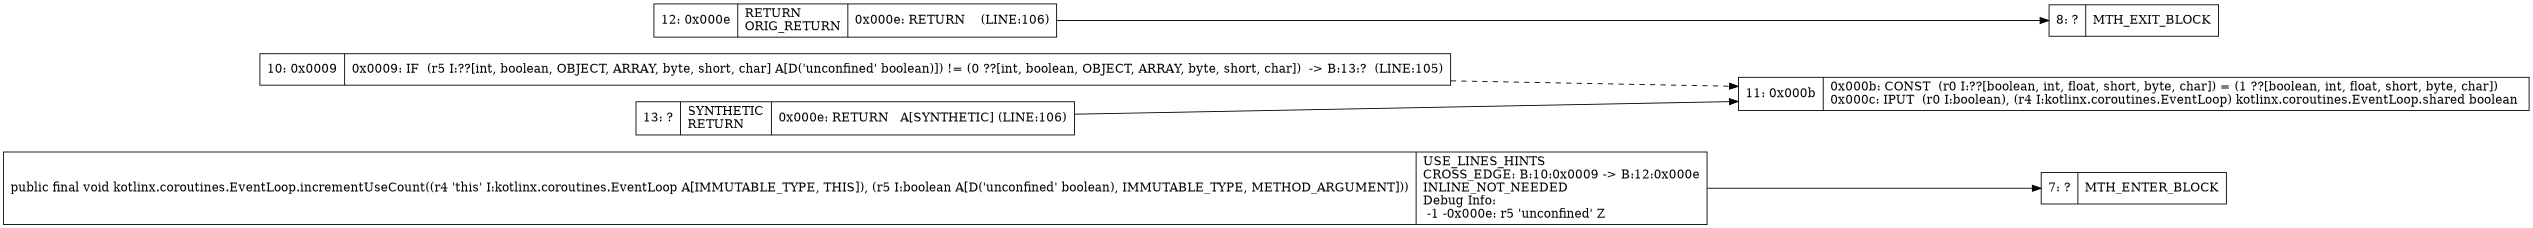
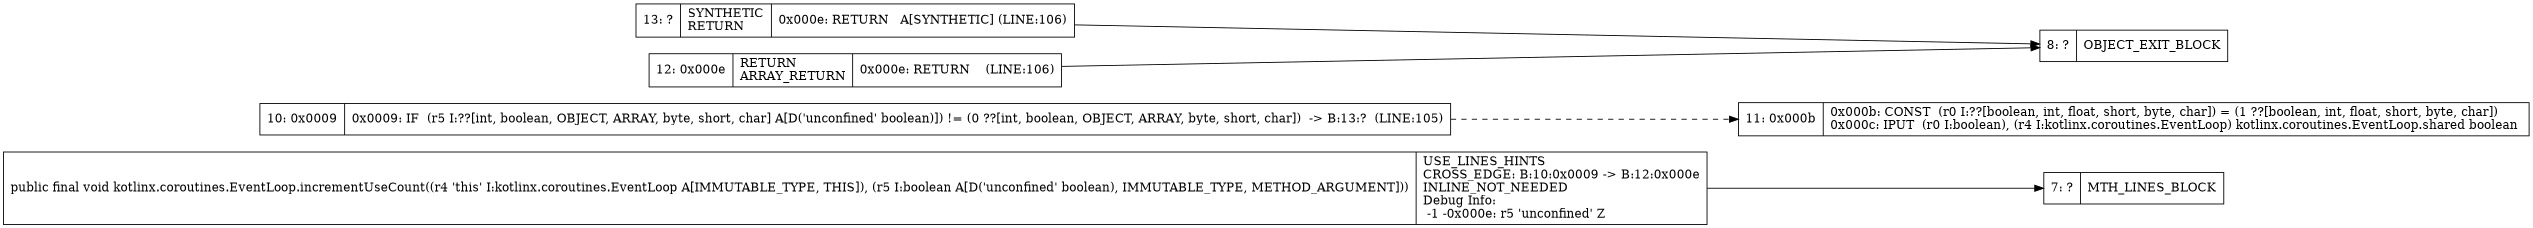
(2152, 20) -> (2152, 45)
(793, 27) -> (793, 76)
(1402, 108) -> (1553, 34)
(2152, 188) -> (2152, 188)
